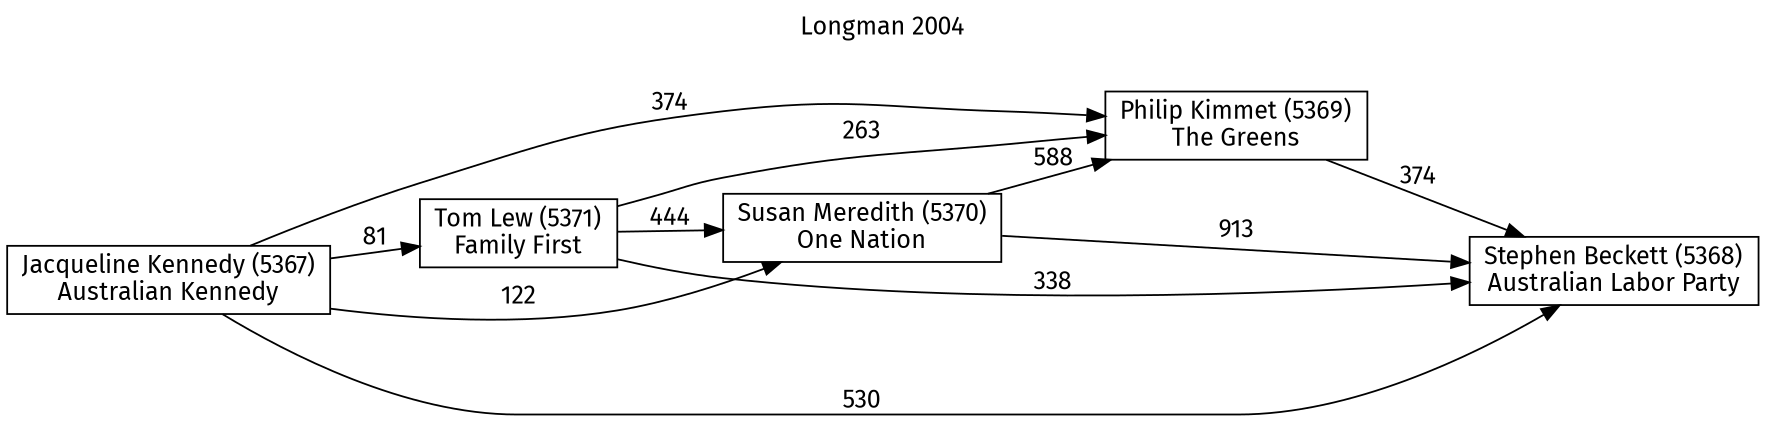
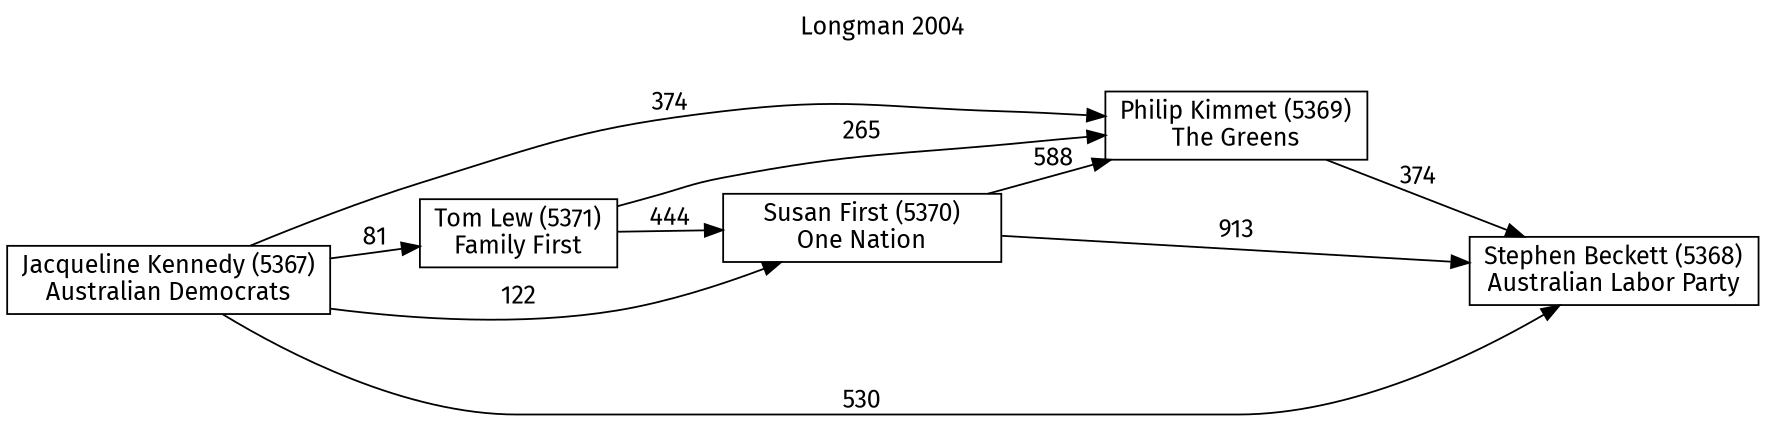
(862, 132) -> (862, 132)
(862, 228) -> (862, 228)
(169, 280) -> (169, 280)
(1033, 295) -> none
